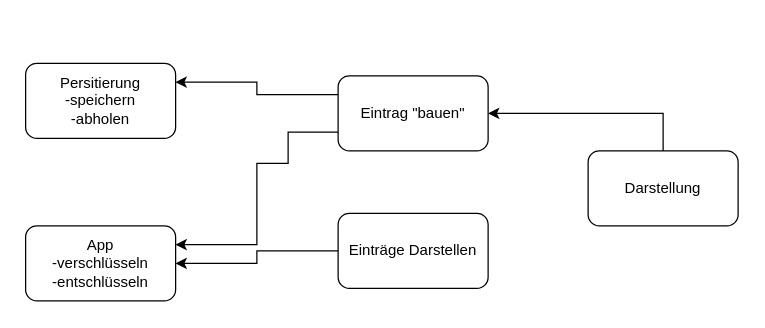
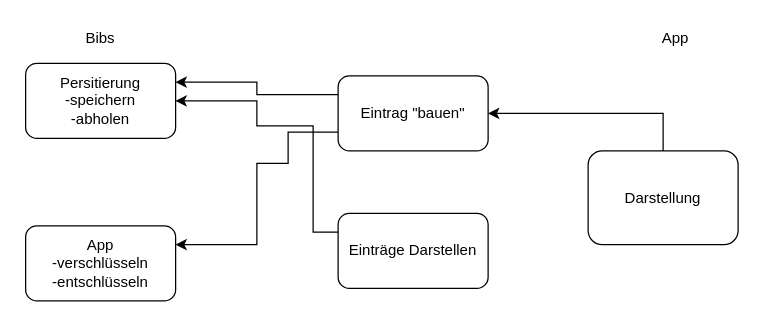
none -> (101, 38)
none -> (676, 38)
none -> (302, 126)
(663, 188) -> (663, 198)
(257, 253) -> none
